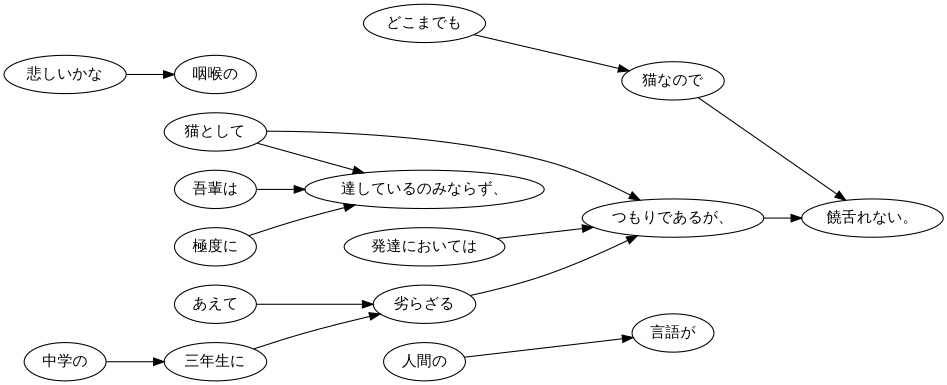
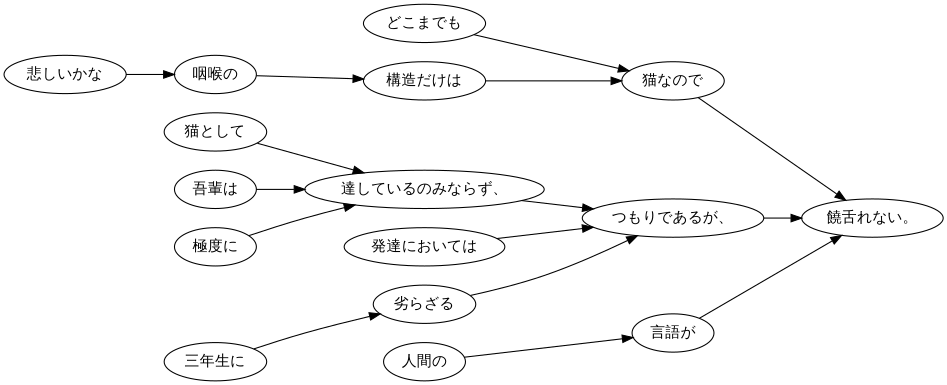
none -> (425, 81)
(453, 143) -> (552, 204)
none -> (766, 280)
(215, 304) -> none
(65, 362) -> none
